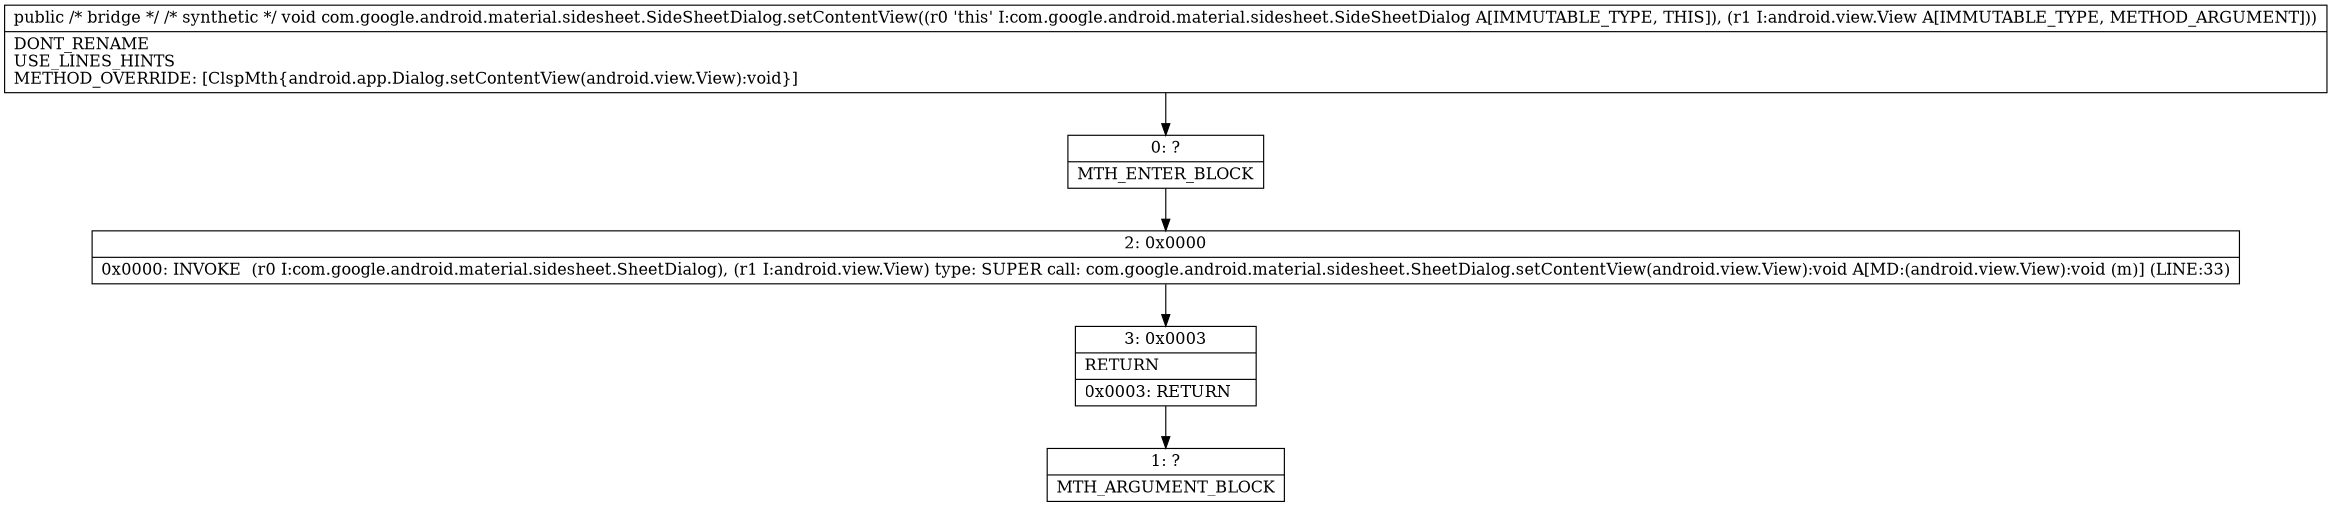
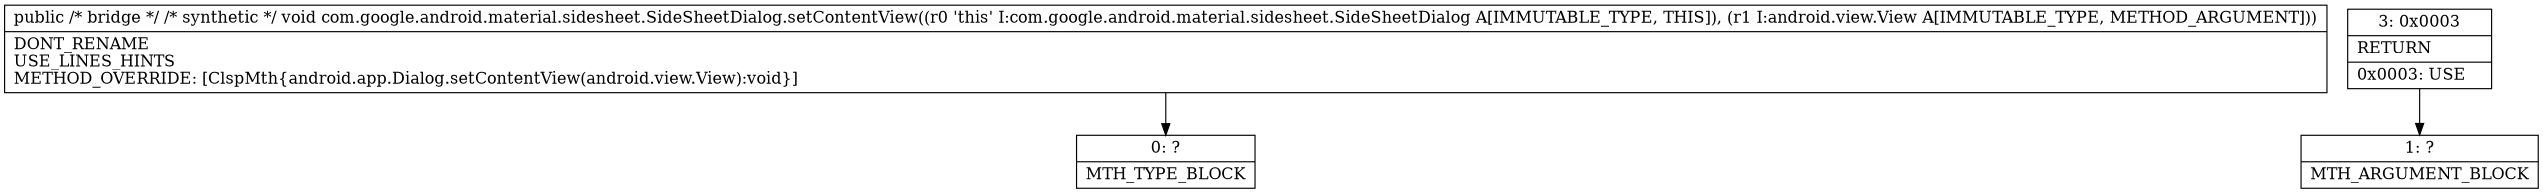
(1166, 174) -> (1166, 174)
(1166, 257) -> none
(1166, 392) -> (2420, 75)
